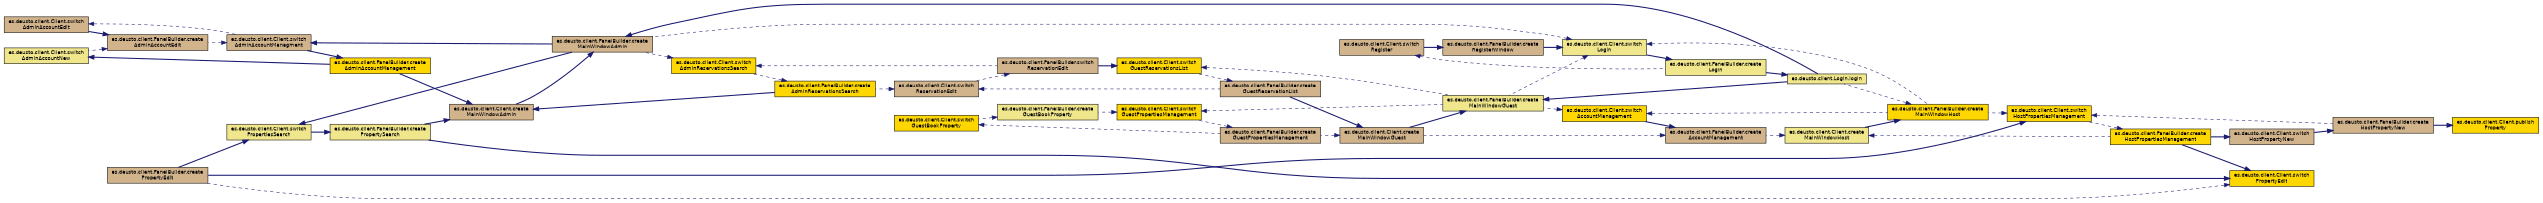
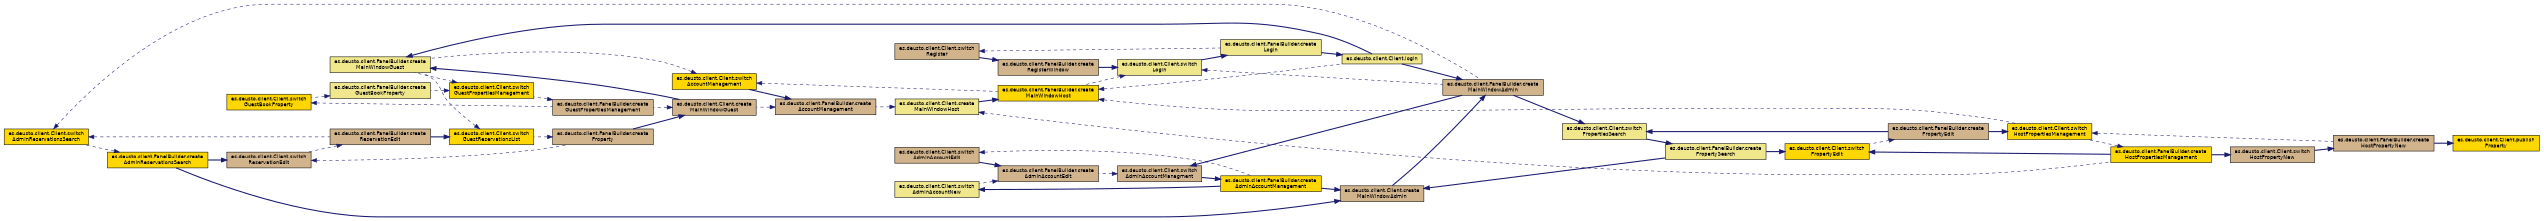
(166, 26) -> (1119, 152)
(1048, 66) -> (380, 137)
(1546, 76) -> none
(1827, 79) -> (1382, 59)
(882, 89) -> (215, 160)
(1270, 89) -> (603, 137)
(1995, 113) -> (1561, 109)
(1215, 198) -> (1879, 142)
